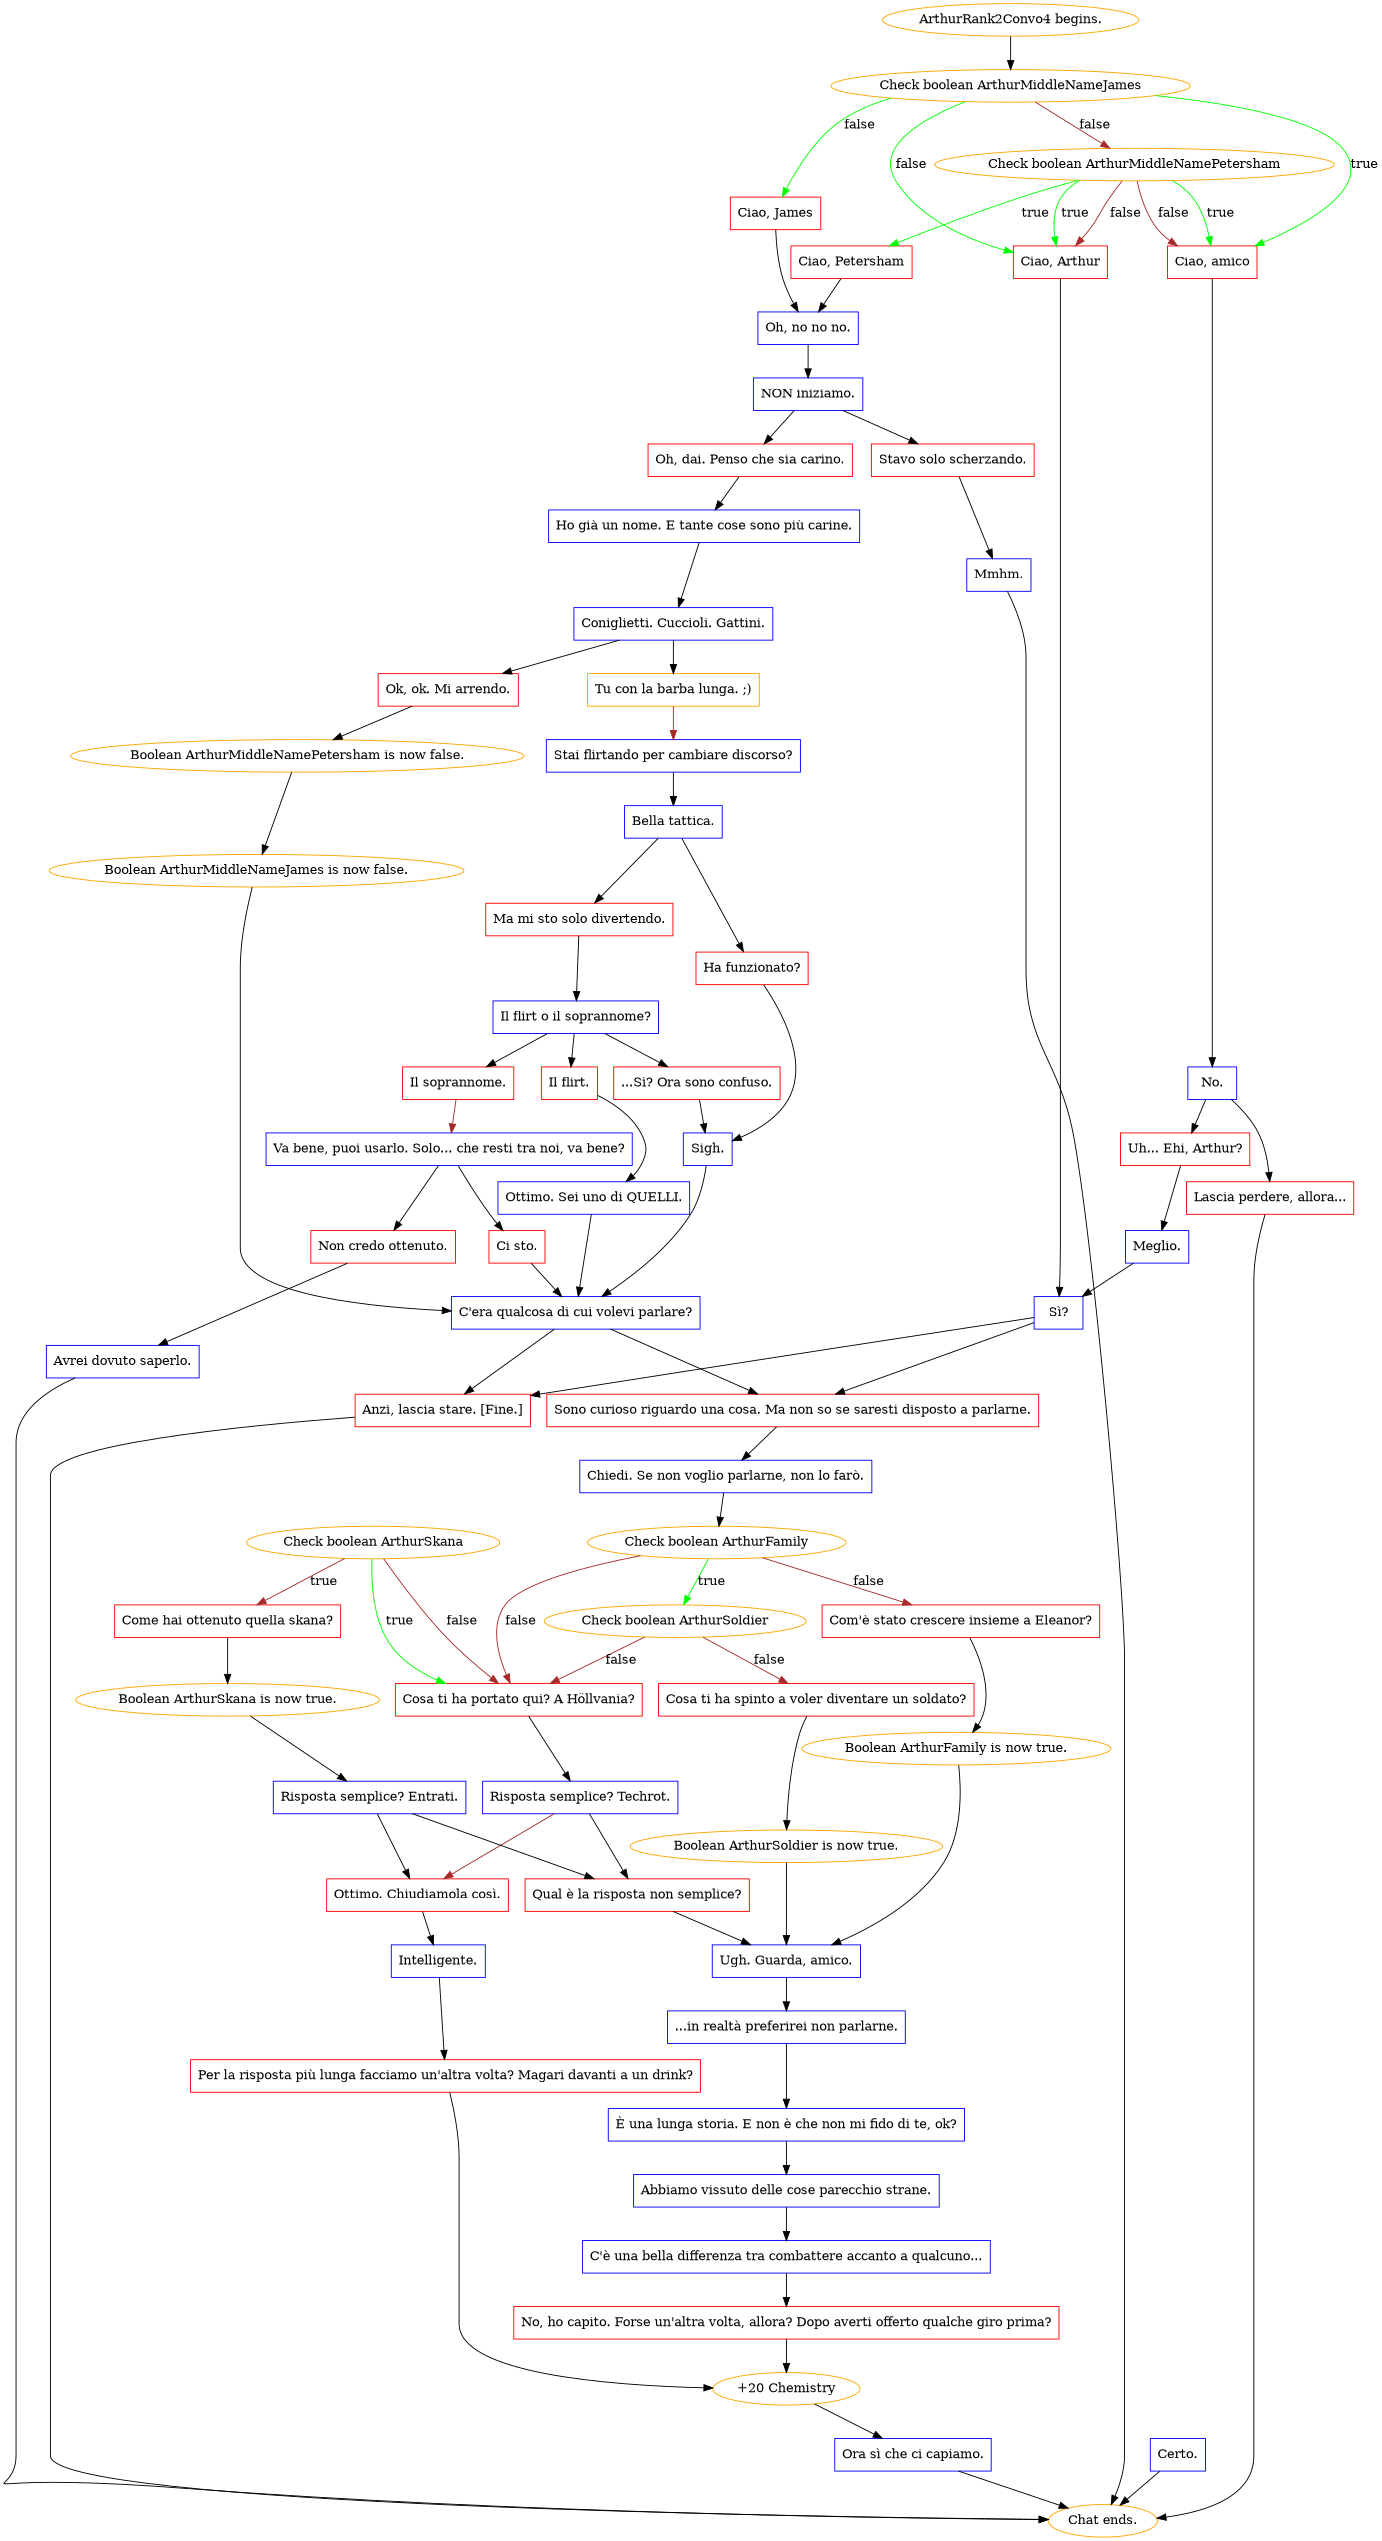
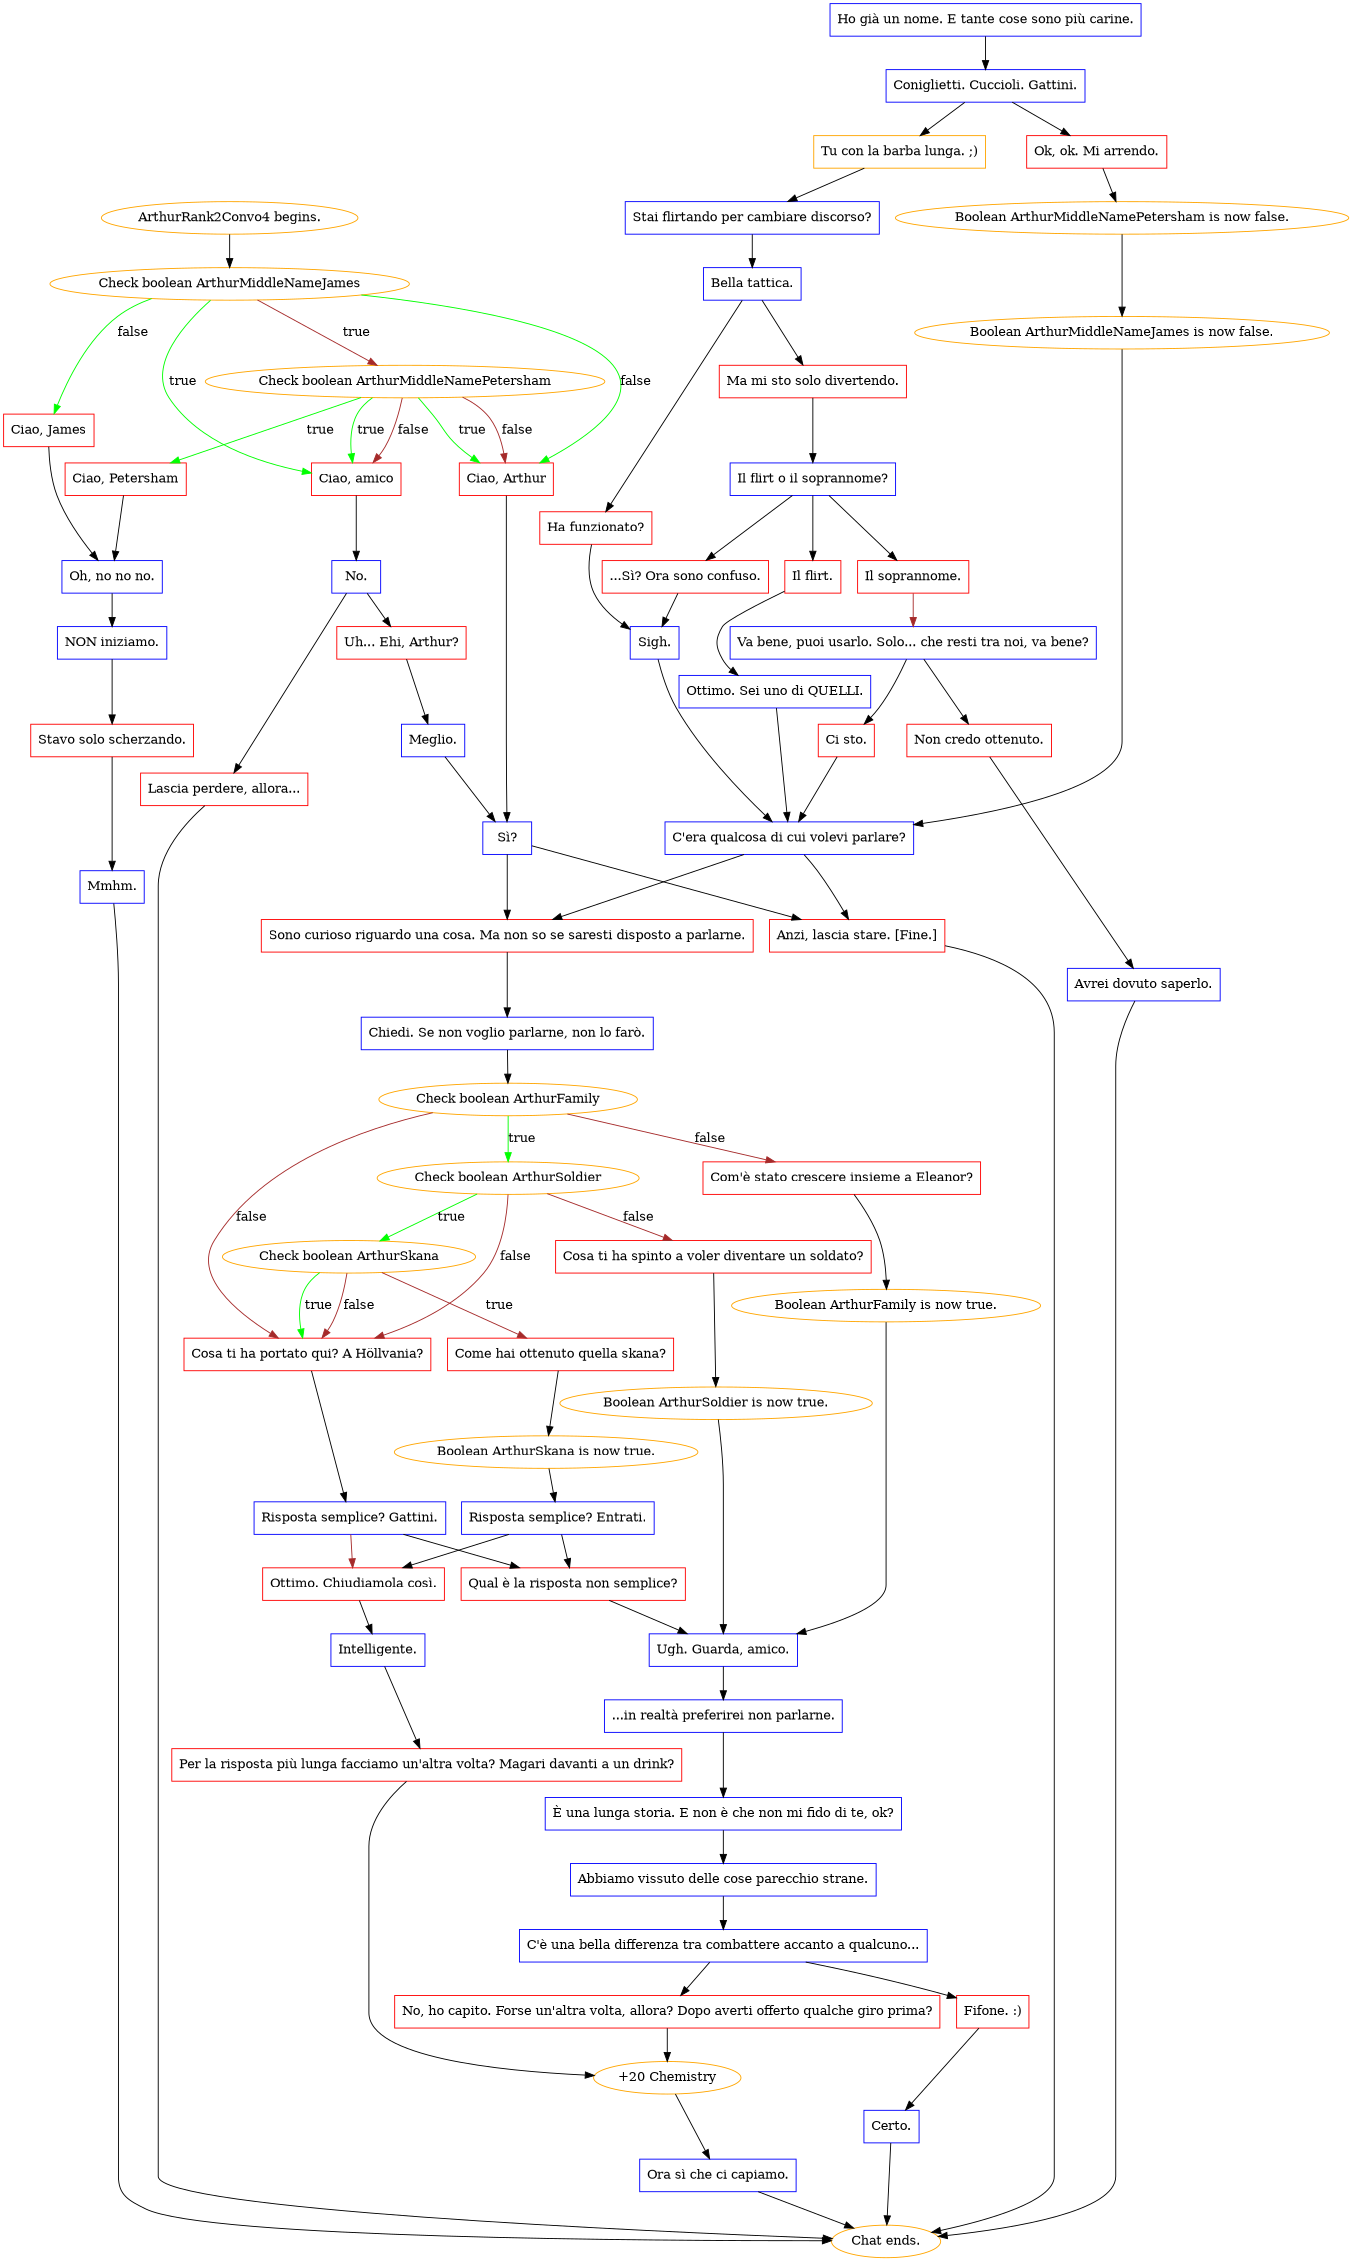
(1095, 125) -> (357, 333)
(750, 460) -> none
(673, 718) -> (830, 183)
none -> (433, 1216)
(580, 1797) -> (350, 1518)
none -> (993, 2012)
